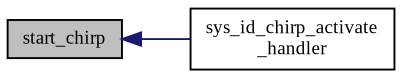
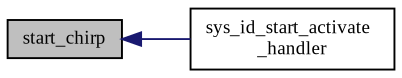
(293, 39) -> (293, 39)
